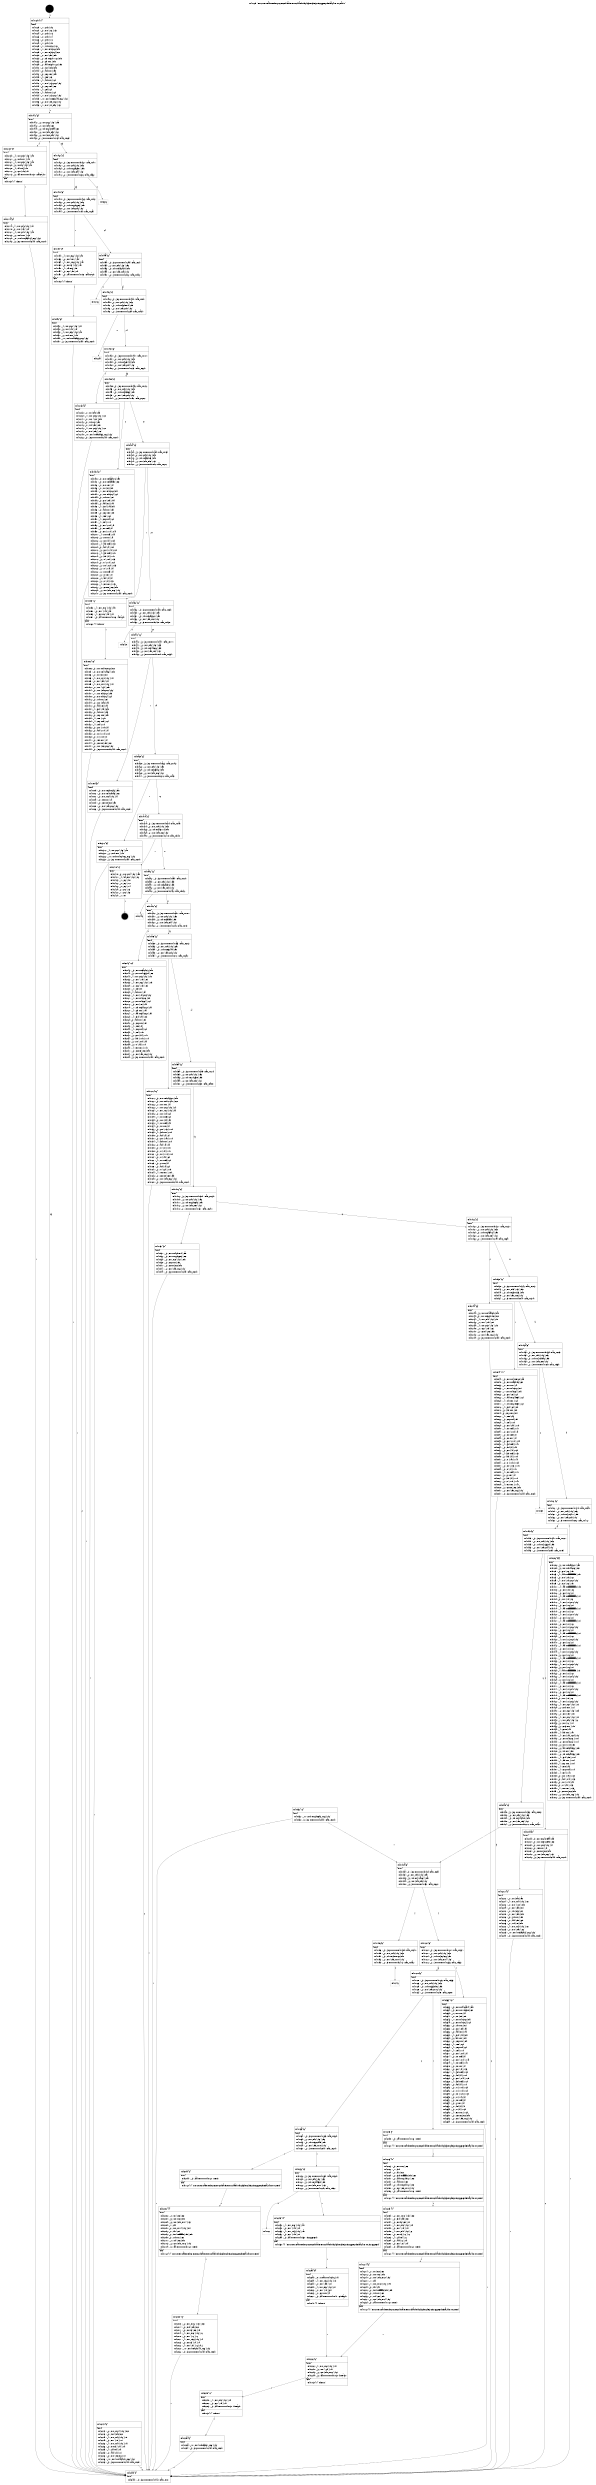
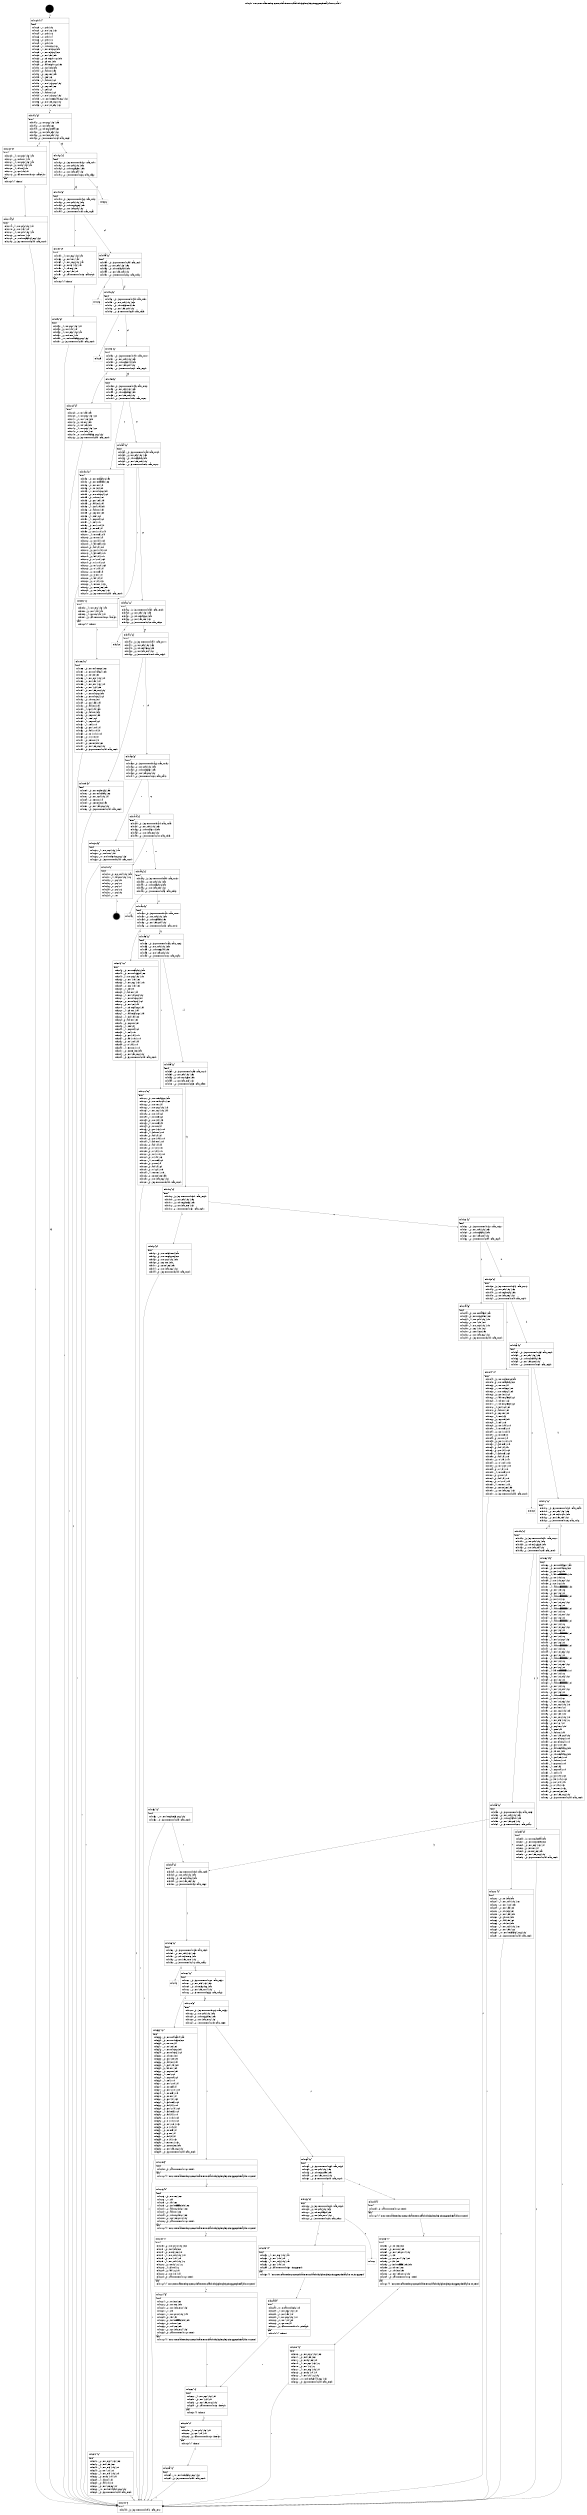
(430, 1914) -> (195, 1968)
